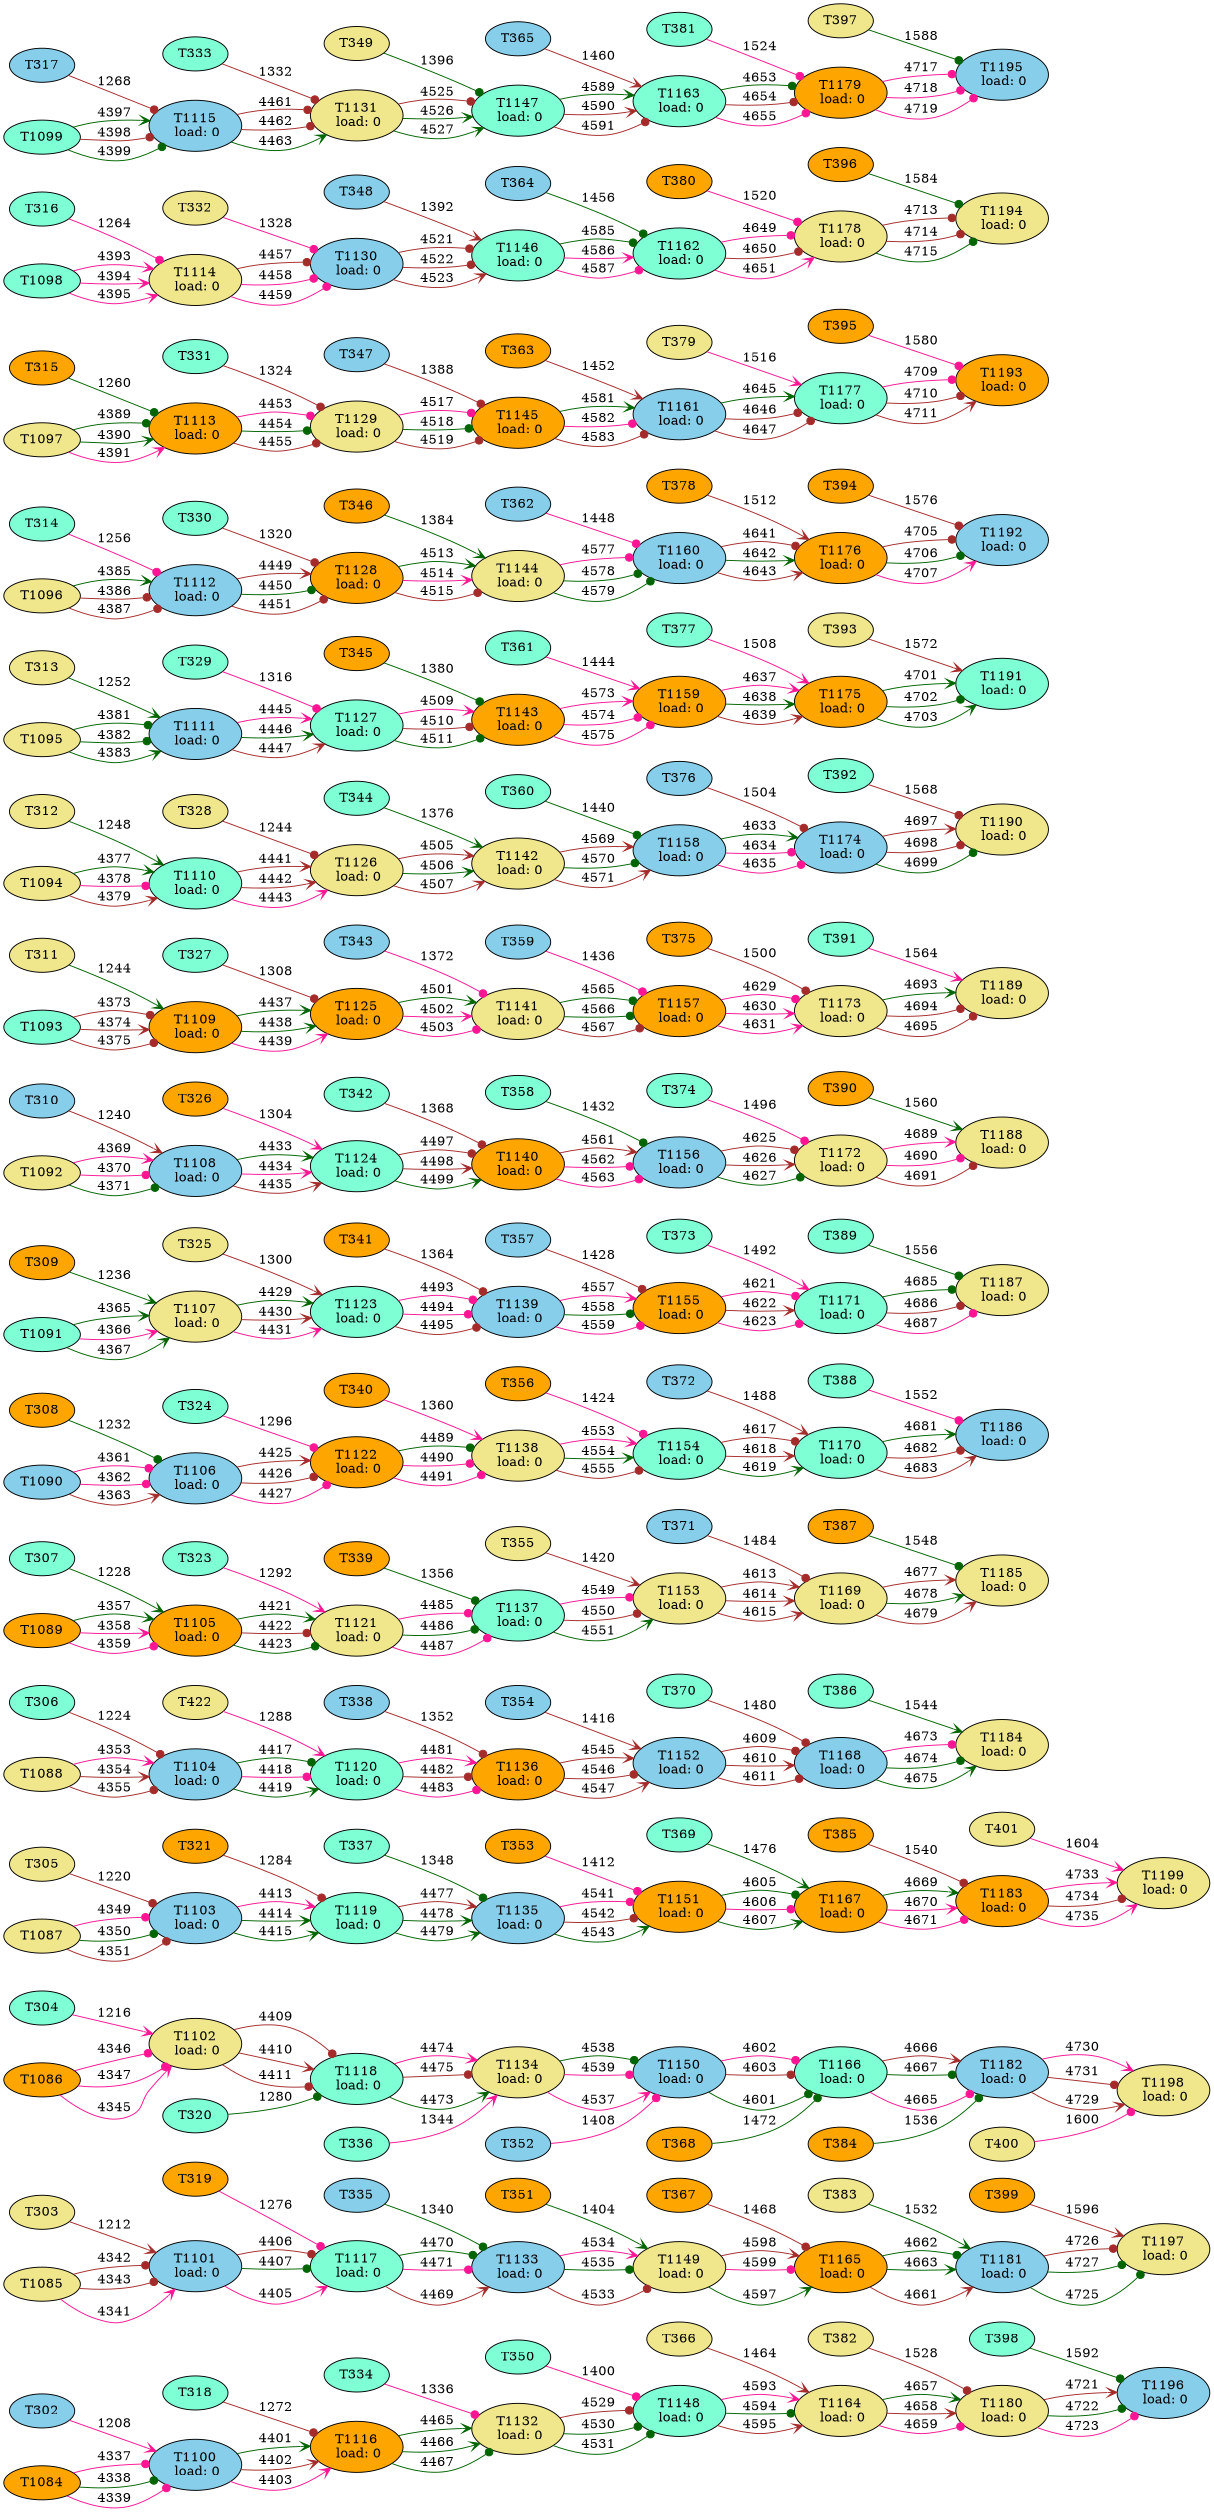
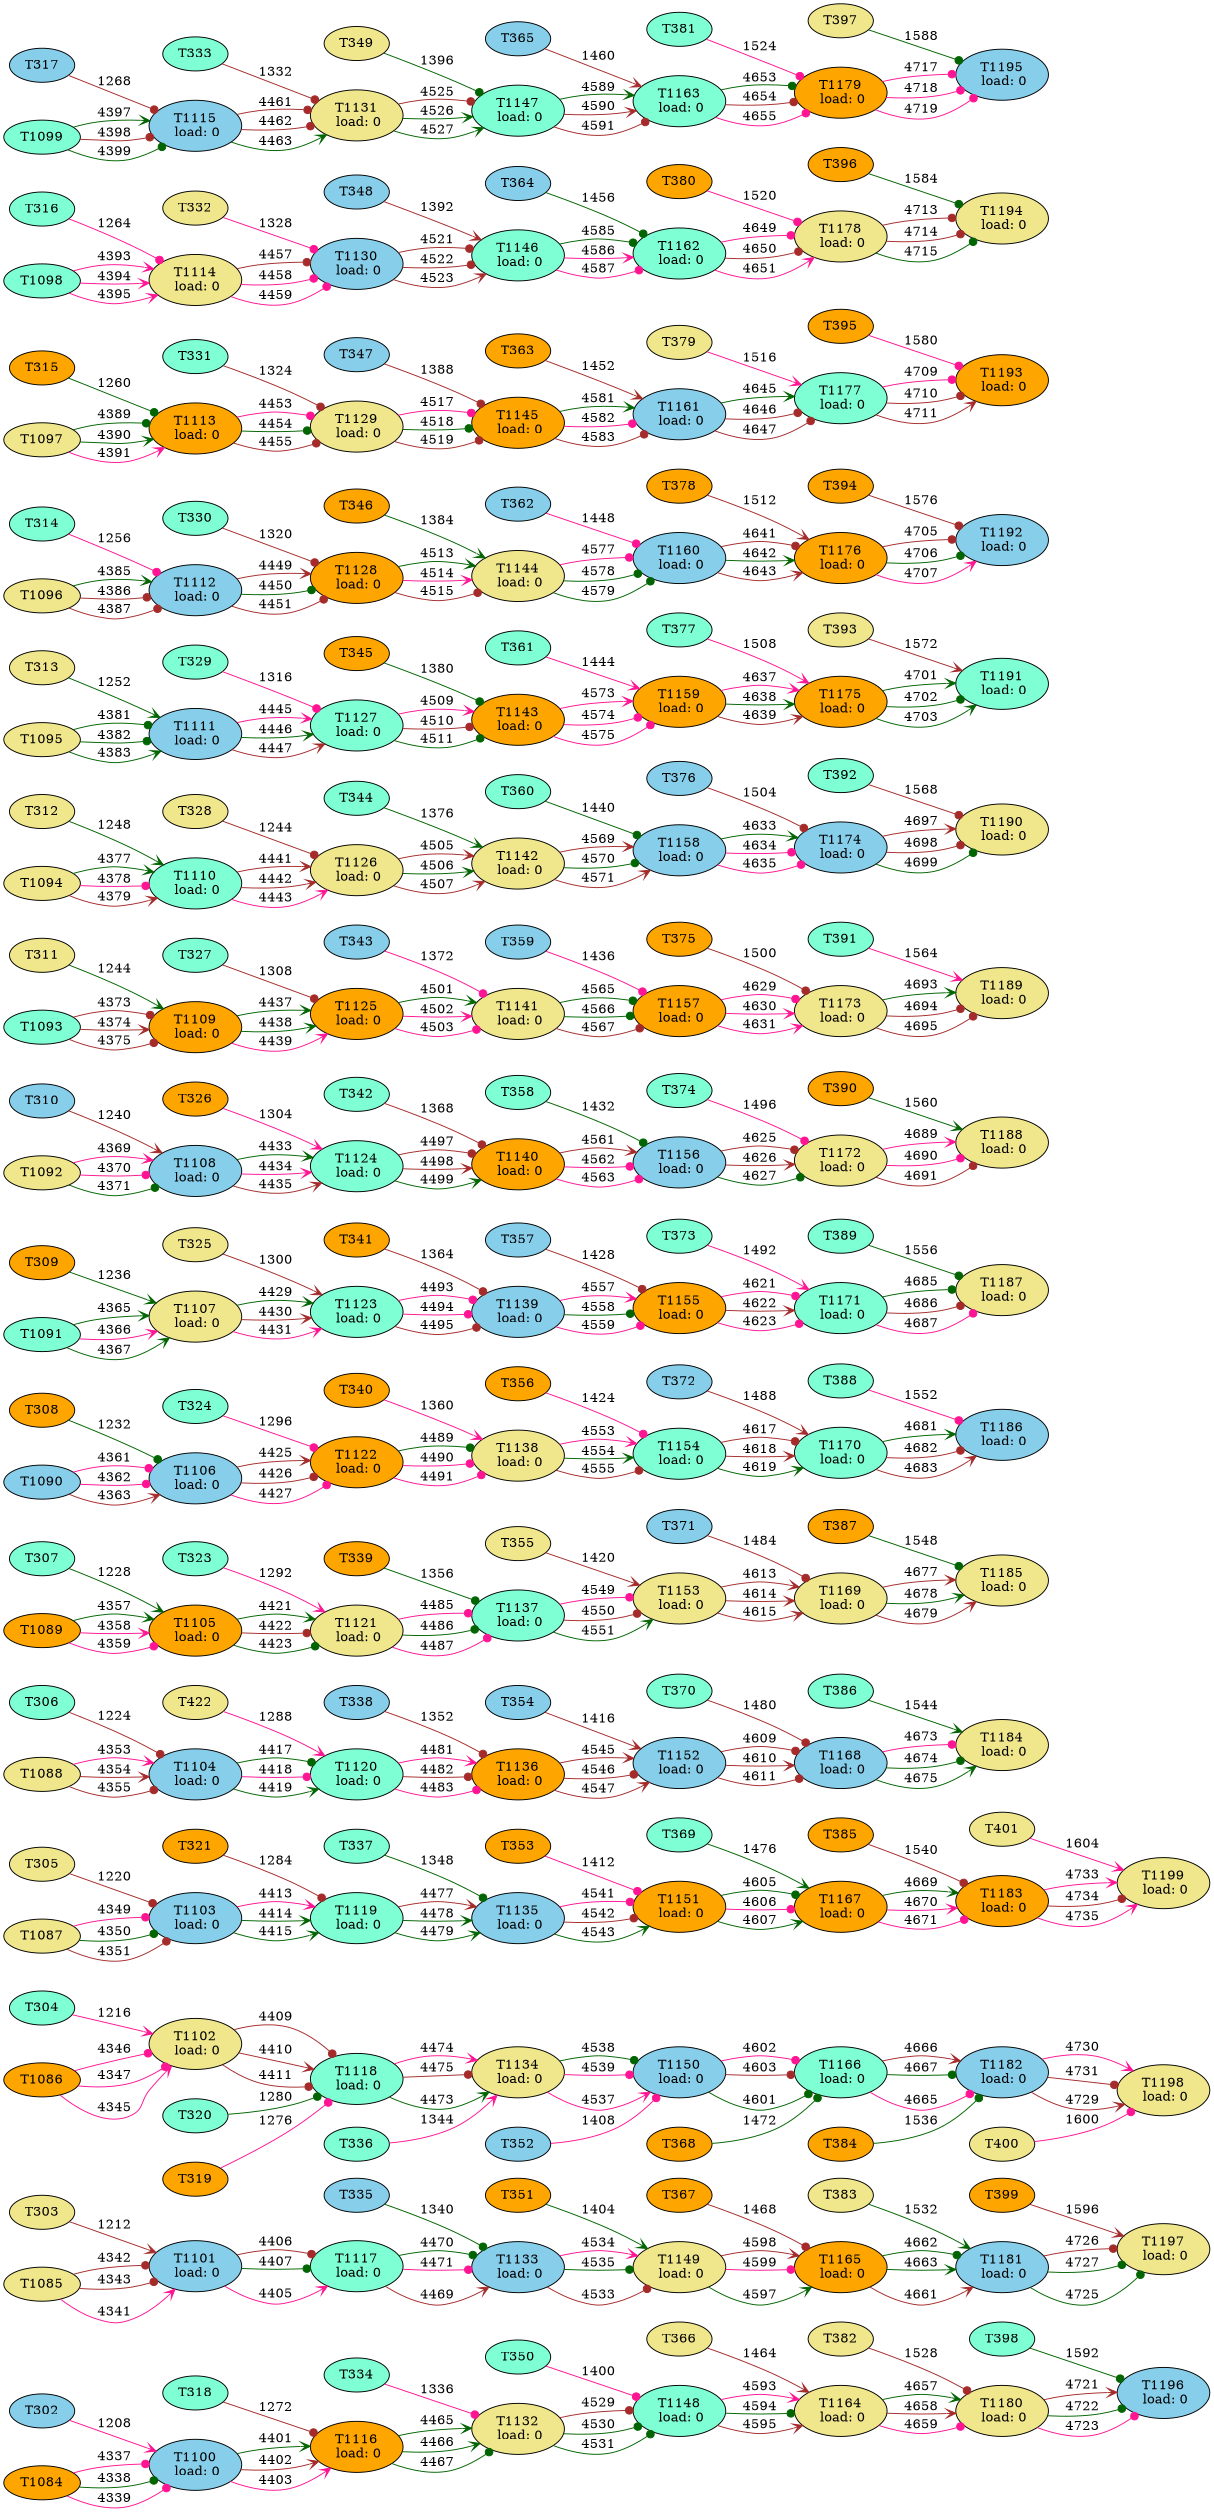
(268, 2217) -> (275, 2140)
